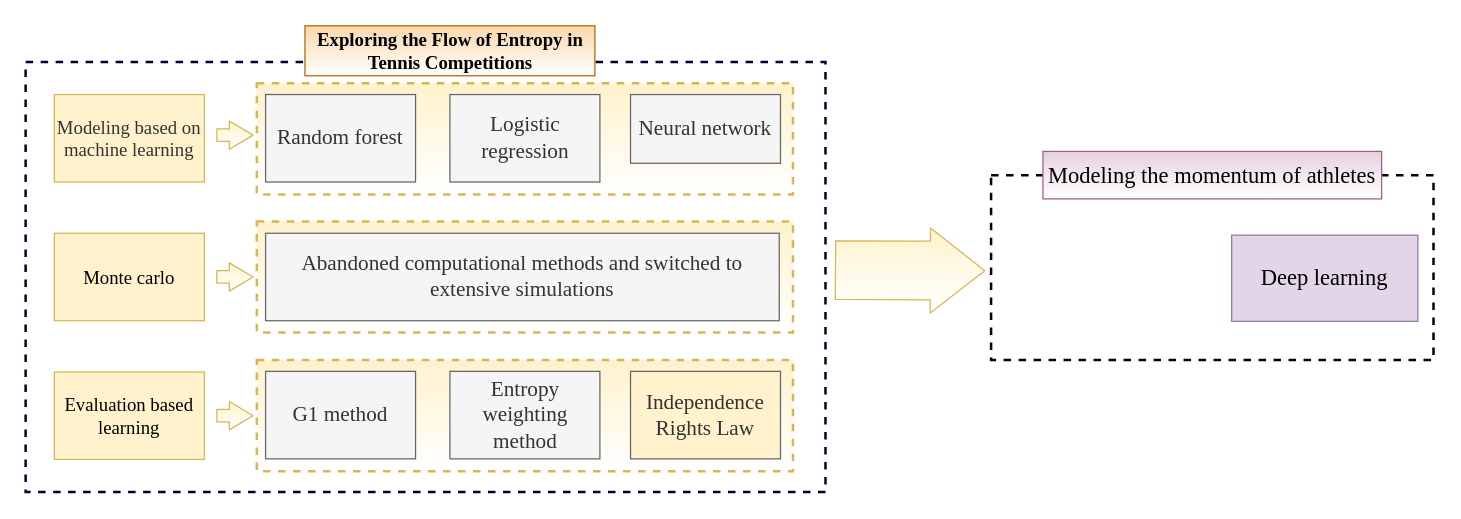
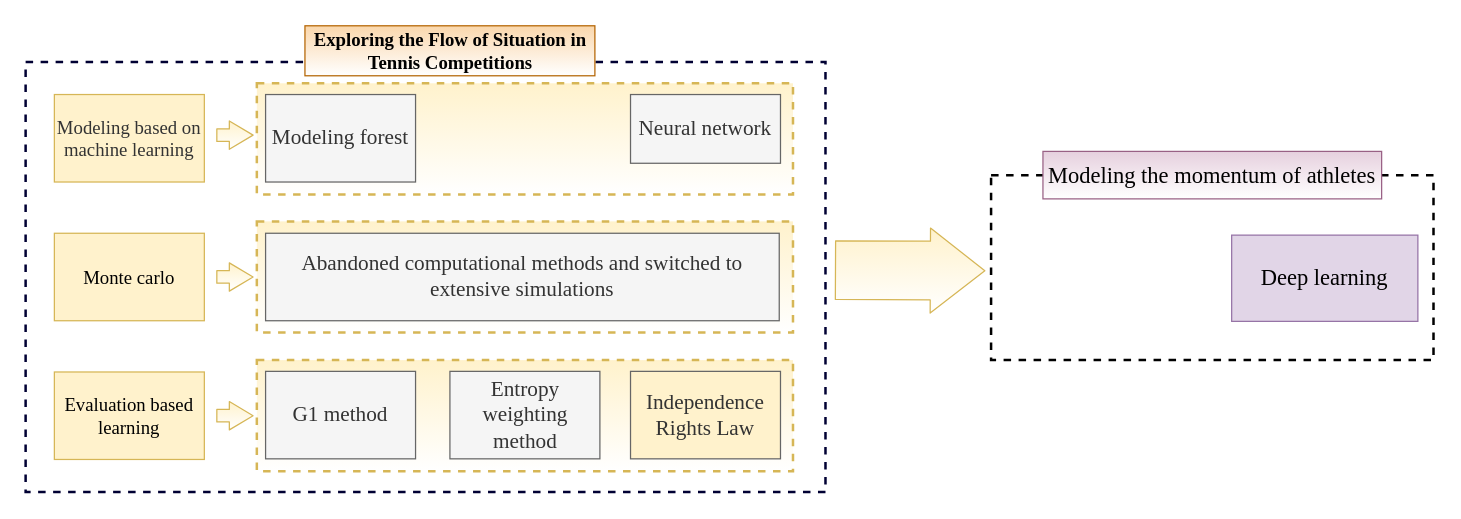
(451, 51) -> (451, 51)
(341, 138) -> (341, 138)
(525, 138) -> none
